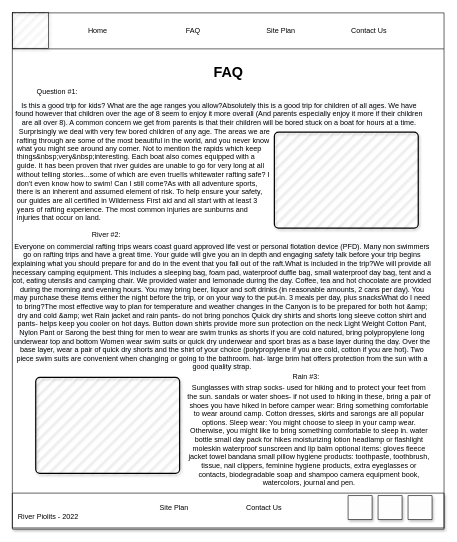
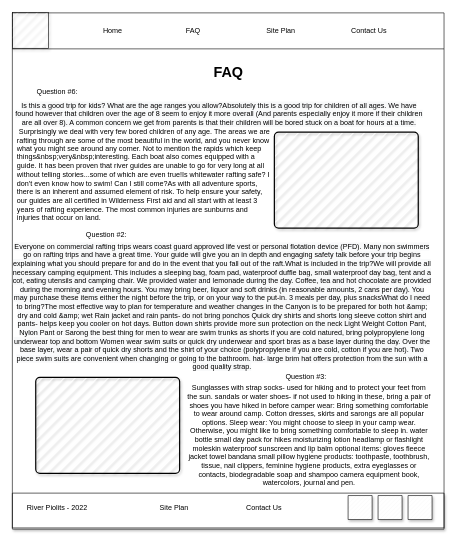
(98, 31) -> (113, 31)
(57, 92) -> (57, 92)
(107, 235) -> (107, 235)
(306, 377) -> (306, 377)
(48, 517) -> (57, 508)
